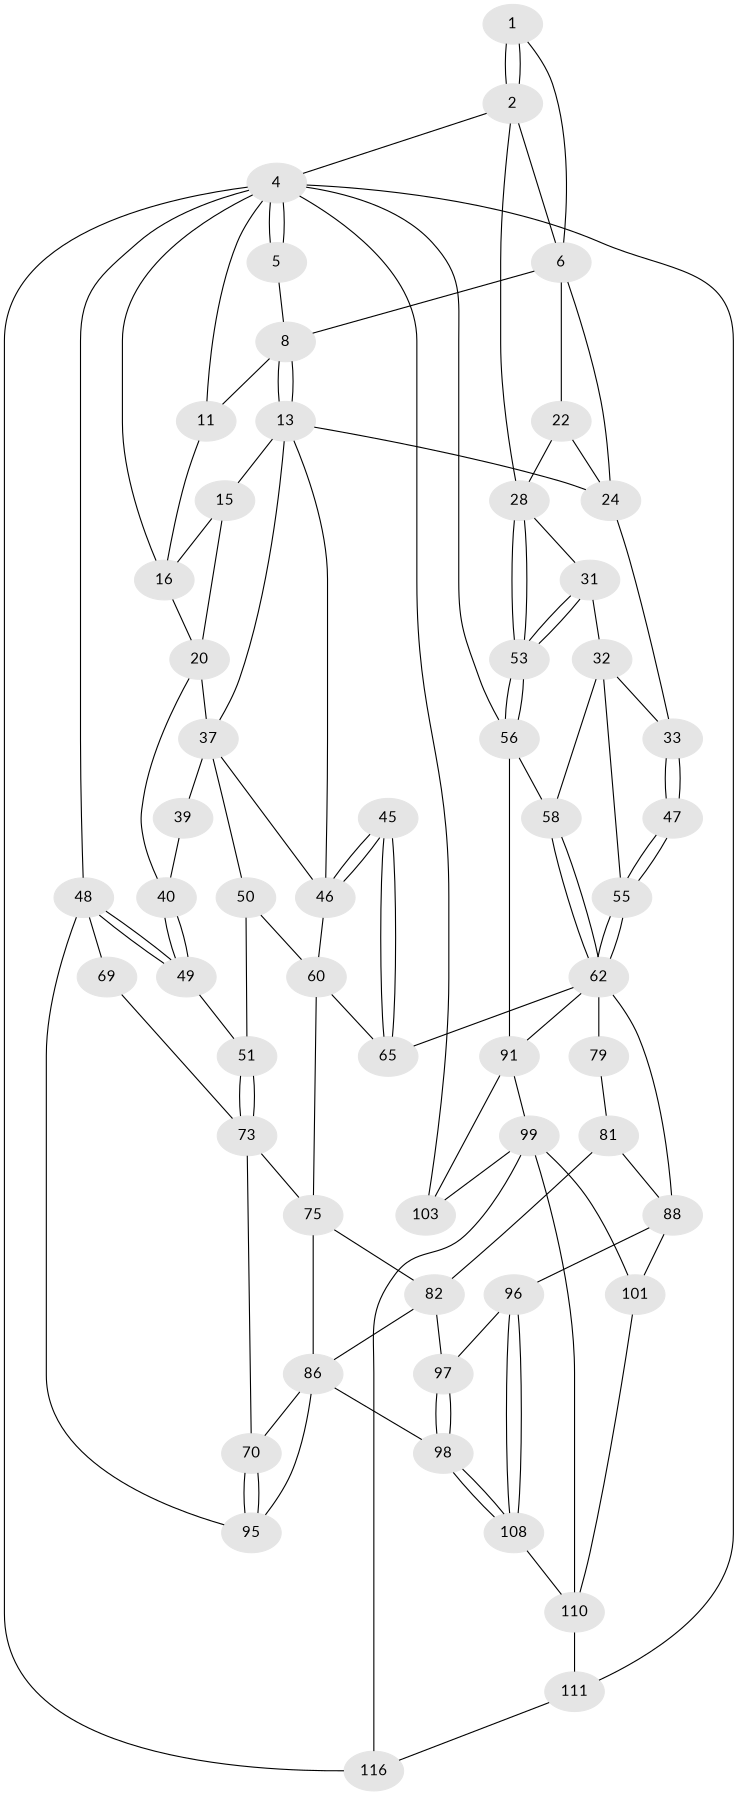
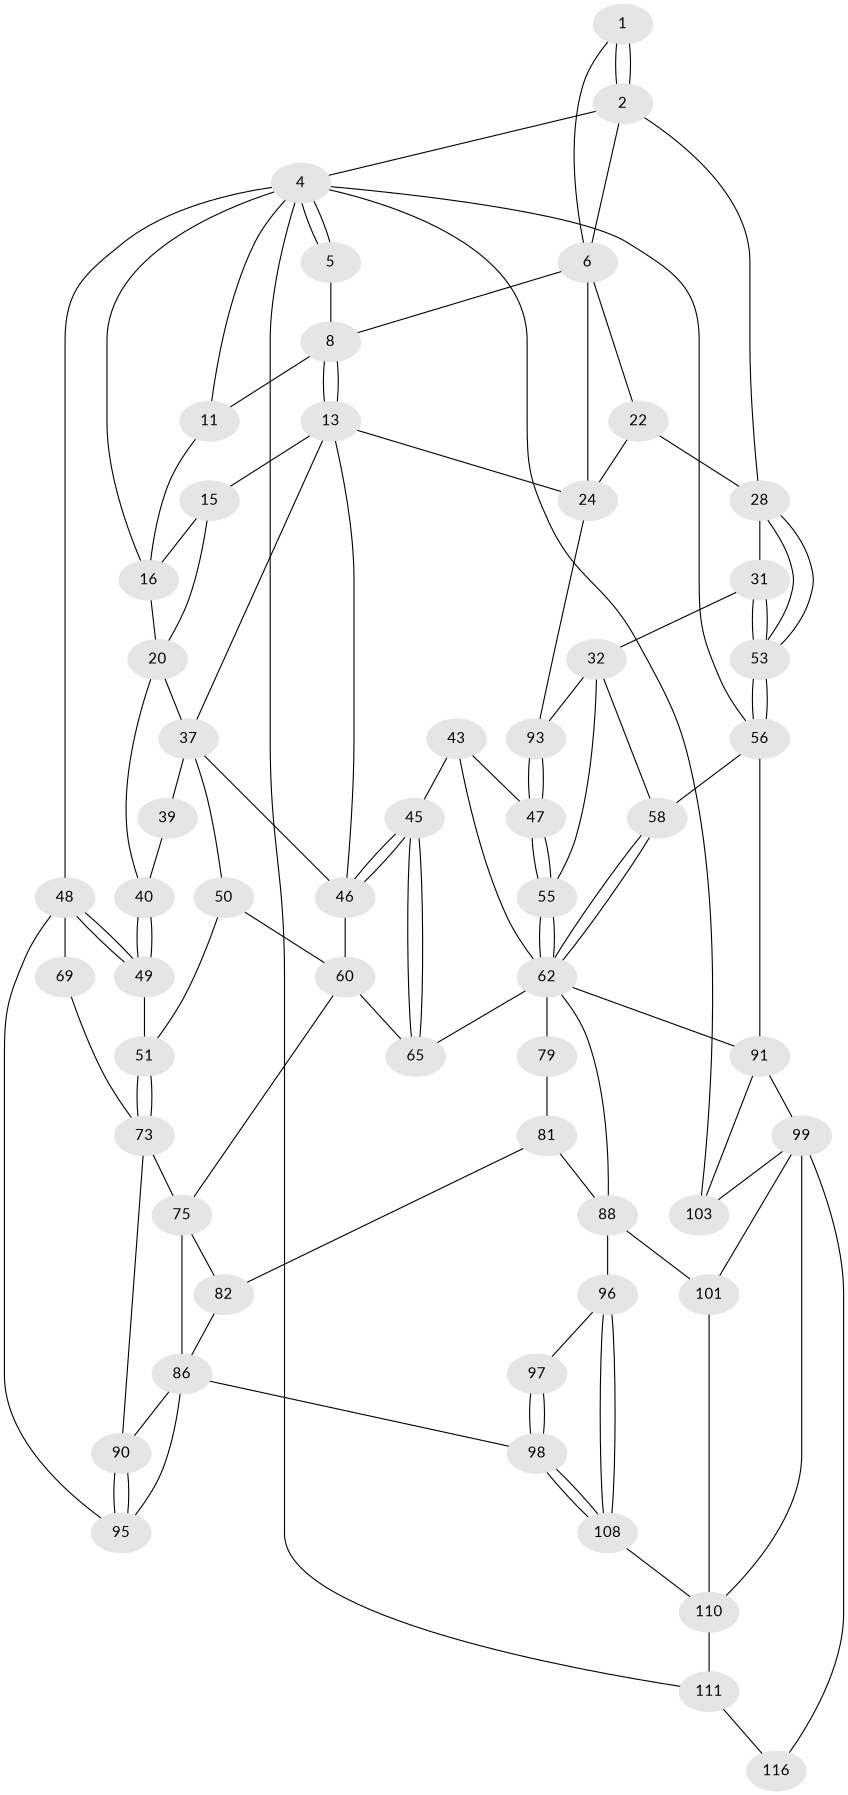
none -> (457, 739)
(673, 739) -> (536, 739)
(4, 1027) -> none
(439, 1334) -> none
(251, 1453) -> (121, 1453)
